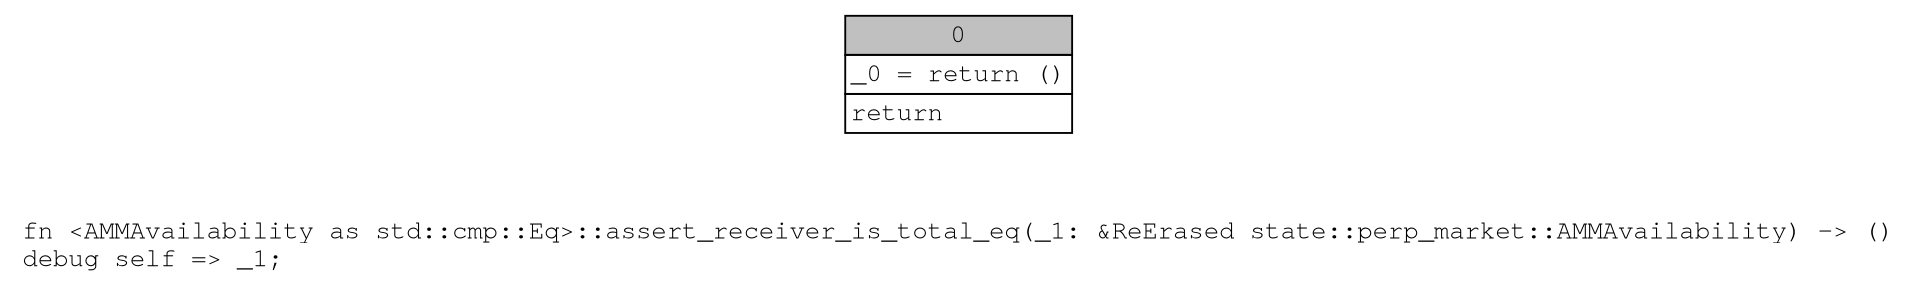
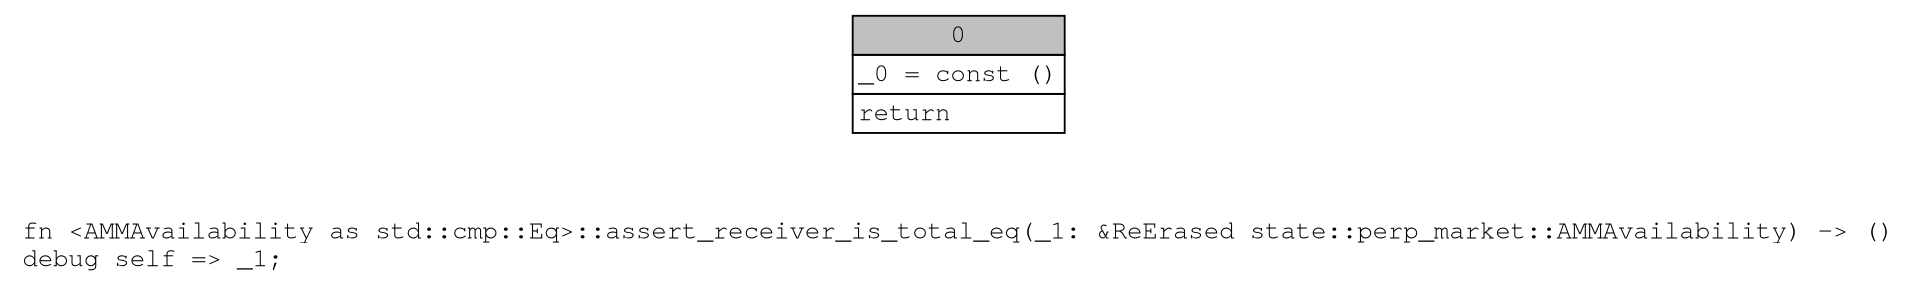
(959, 73) -> (959, 73)
